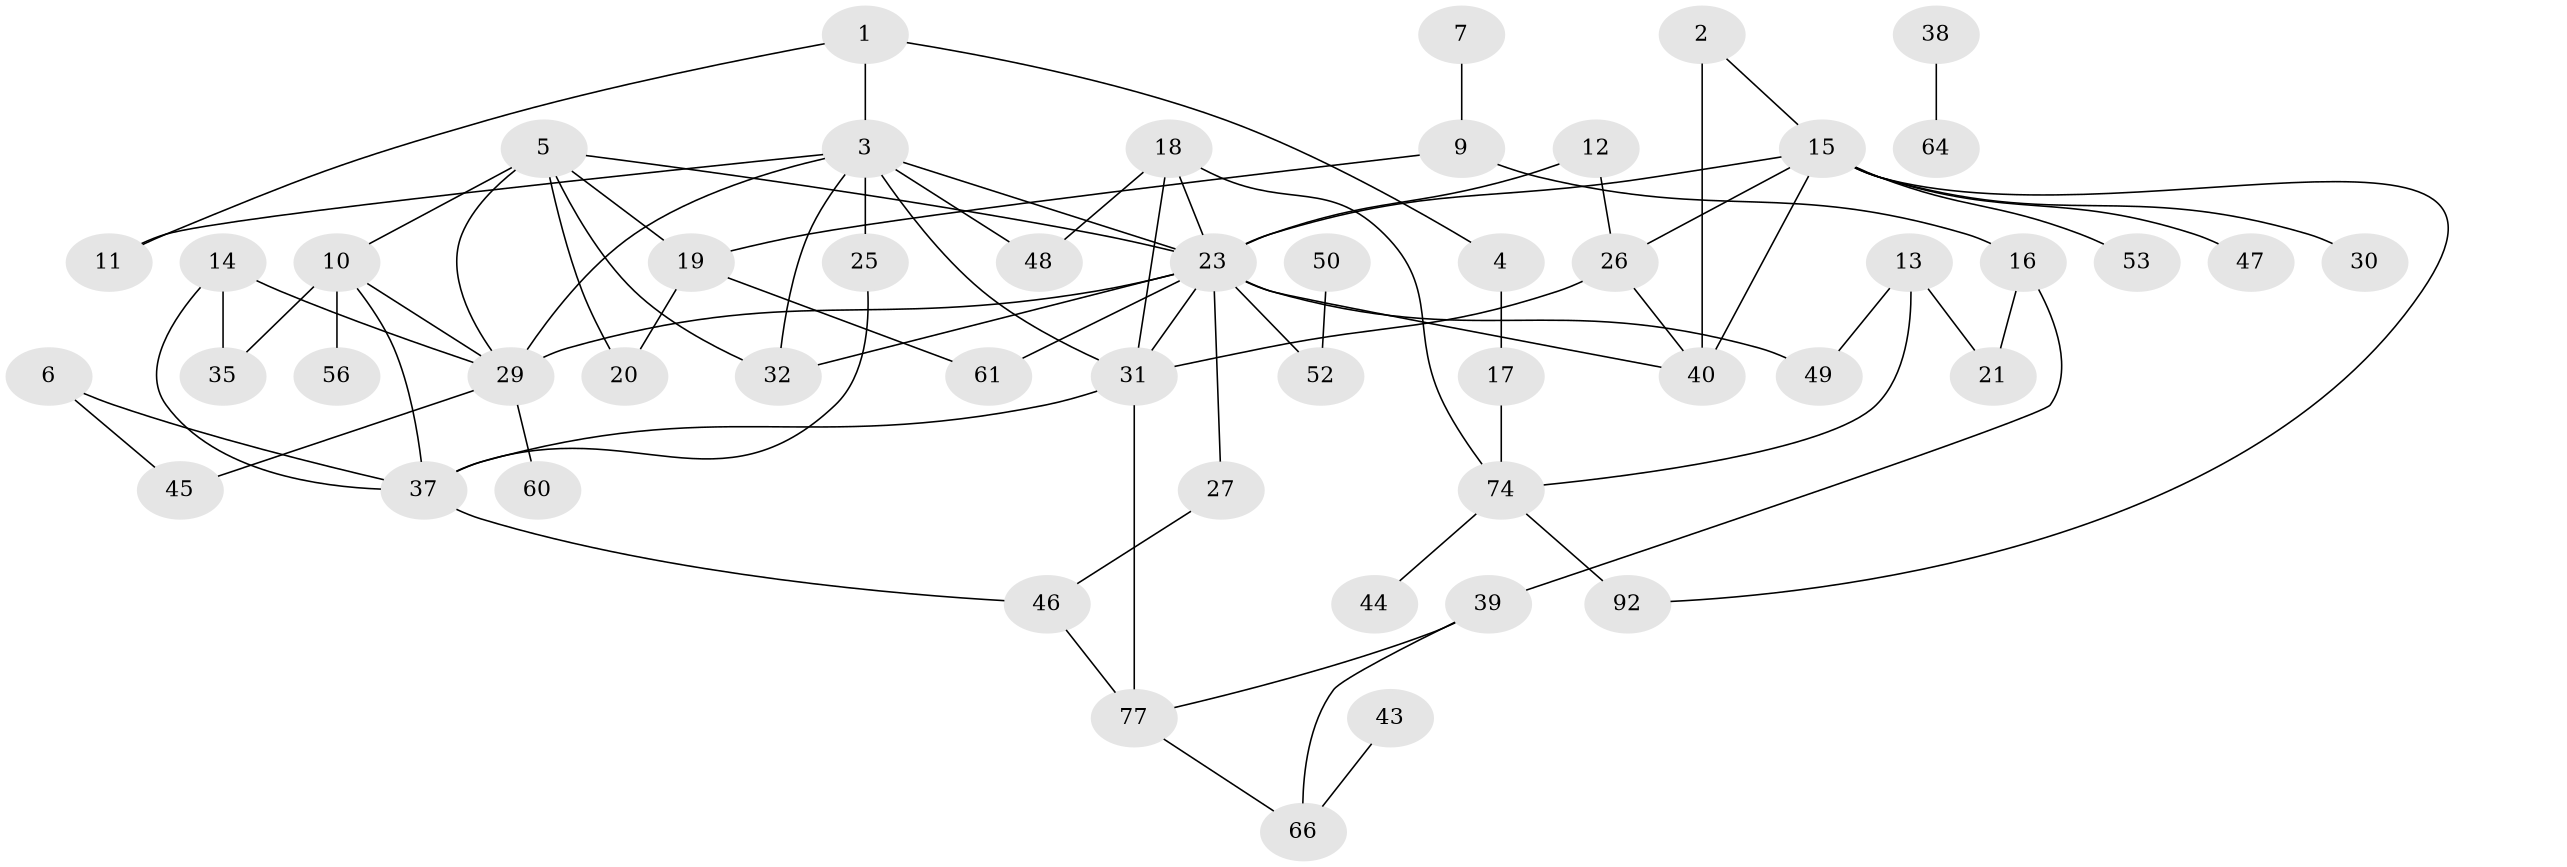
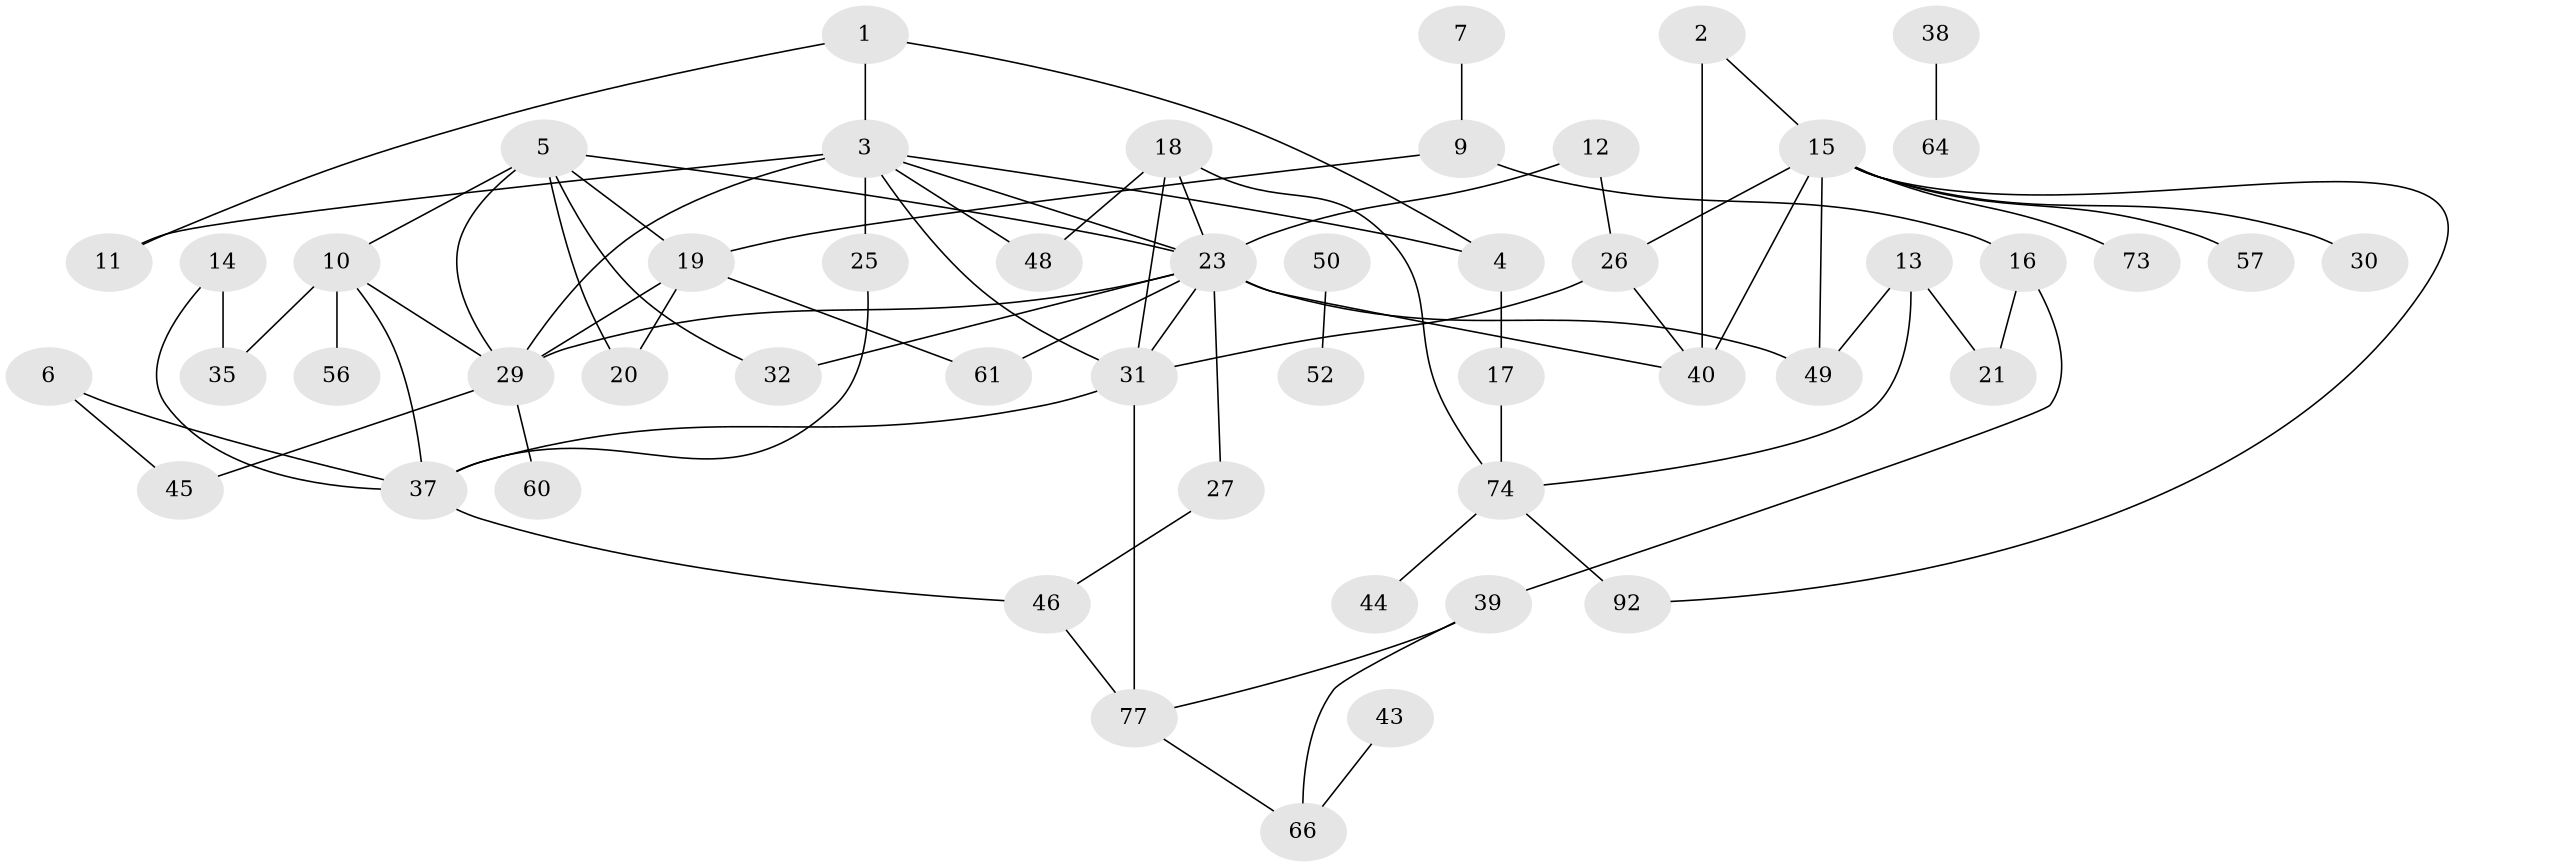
(1512, 193) -> (1821, 263)
(800, 256) -> (1213, 203)
(2137, 263) -> (2137, 263)
(2251, 263) -> (2251, 263)
(1267, 320) -> none
(364, 324) -> (607, 316)
